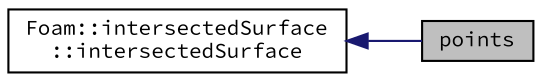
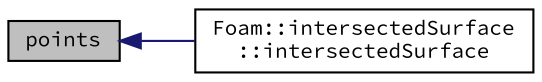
(395, 41) -> (168, 41)
